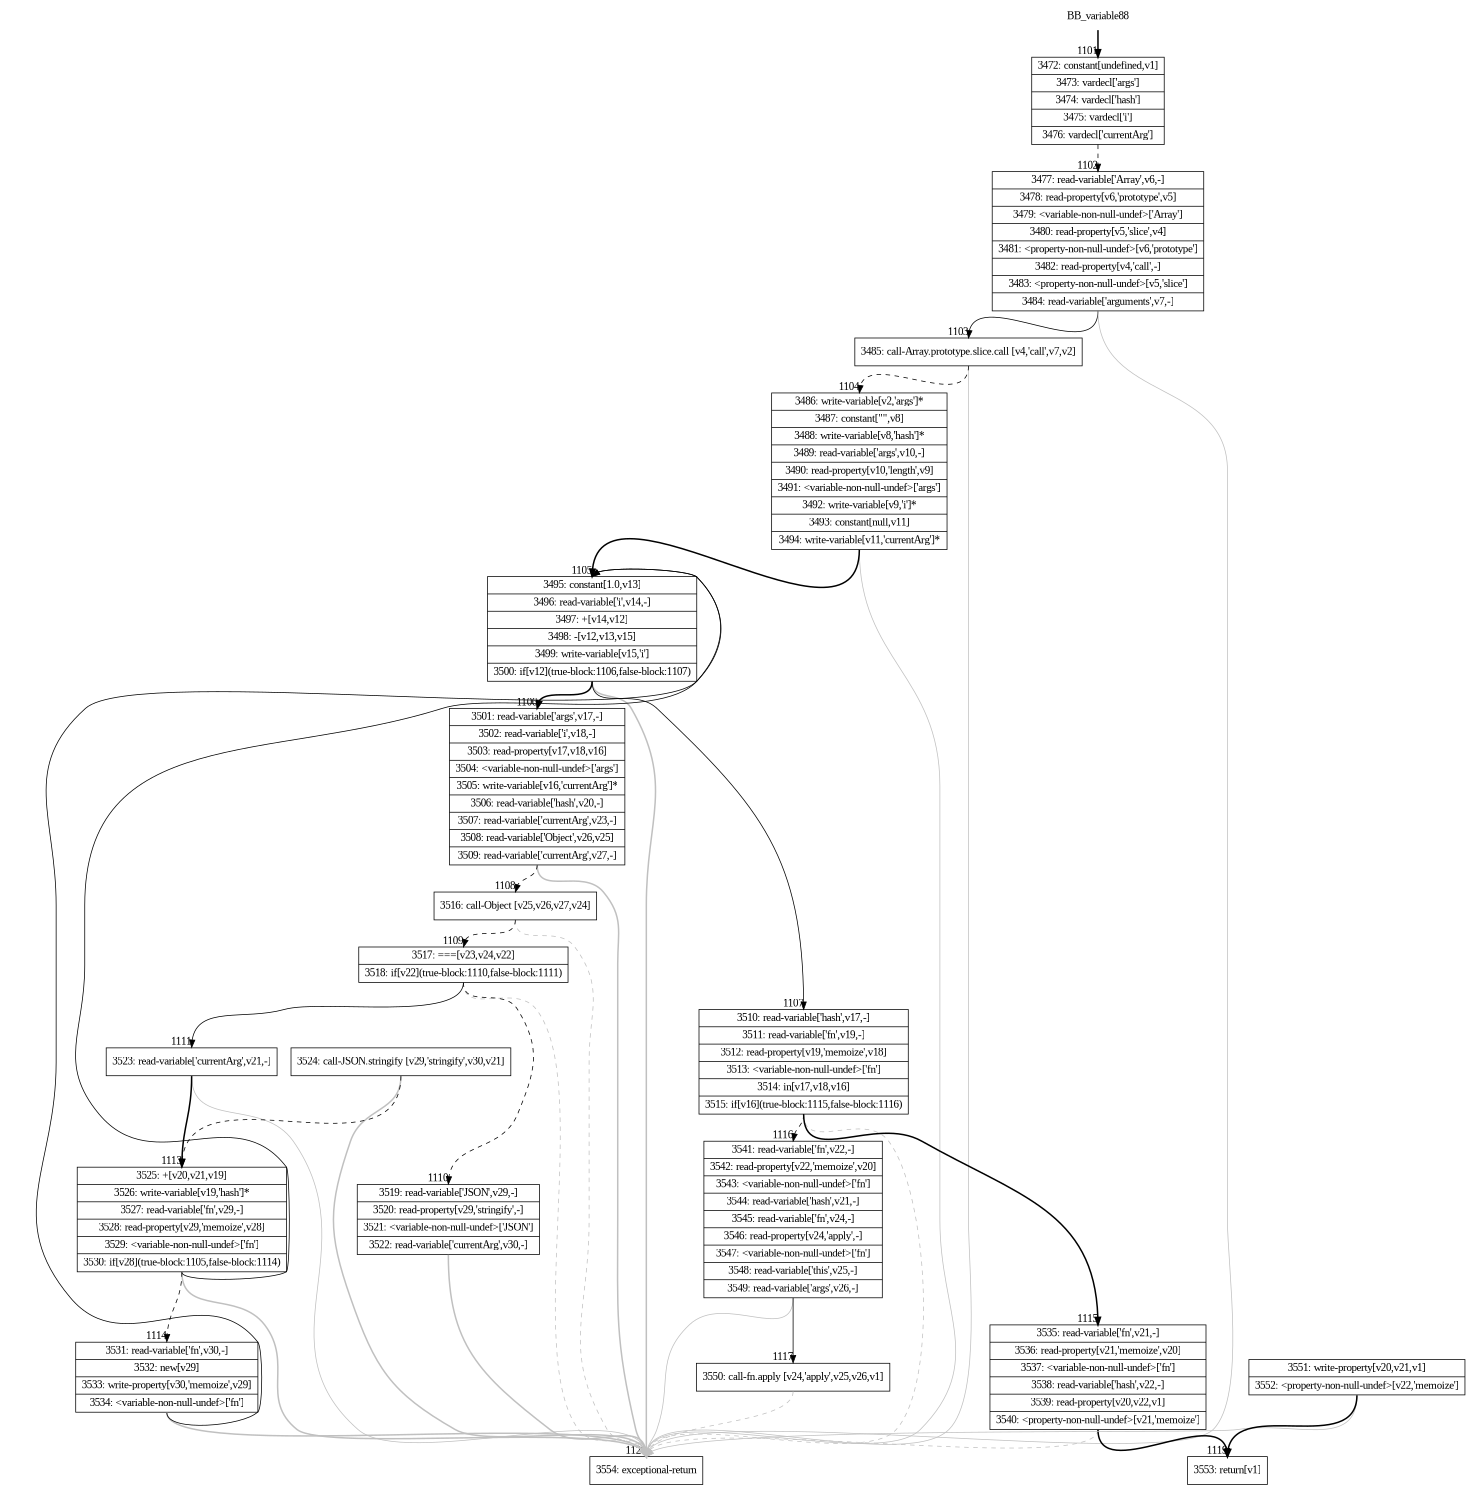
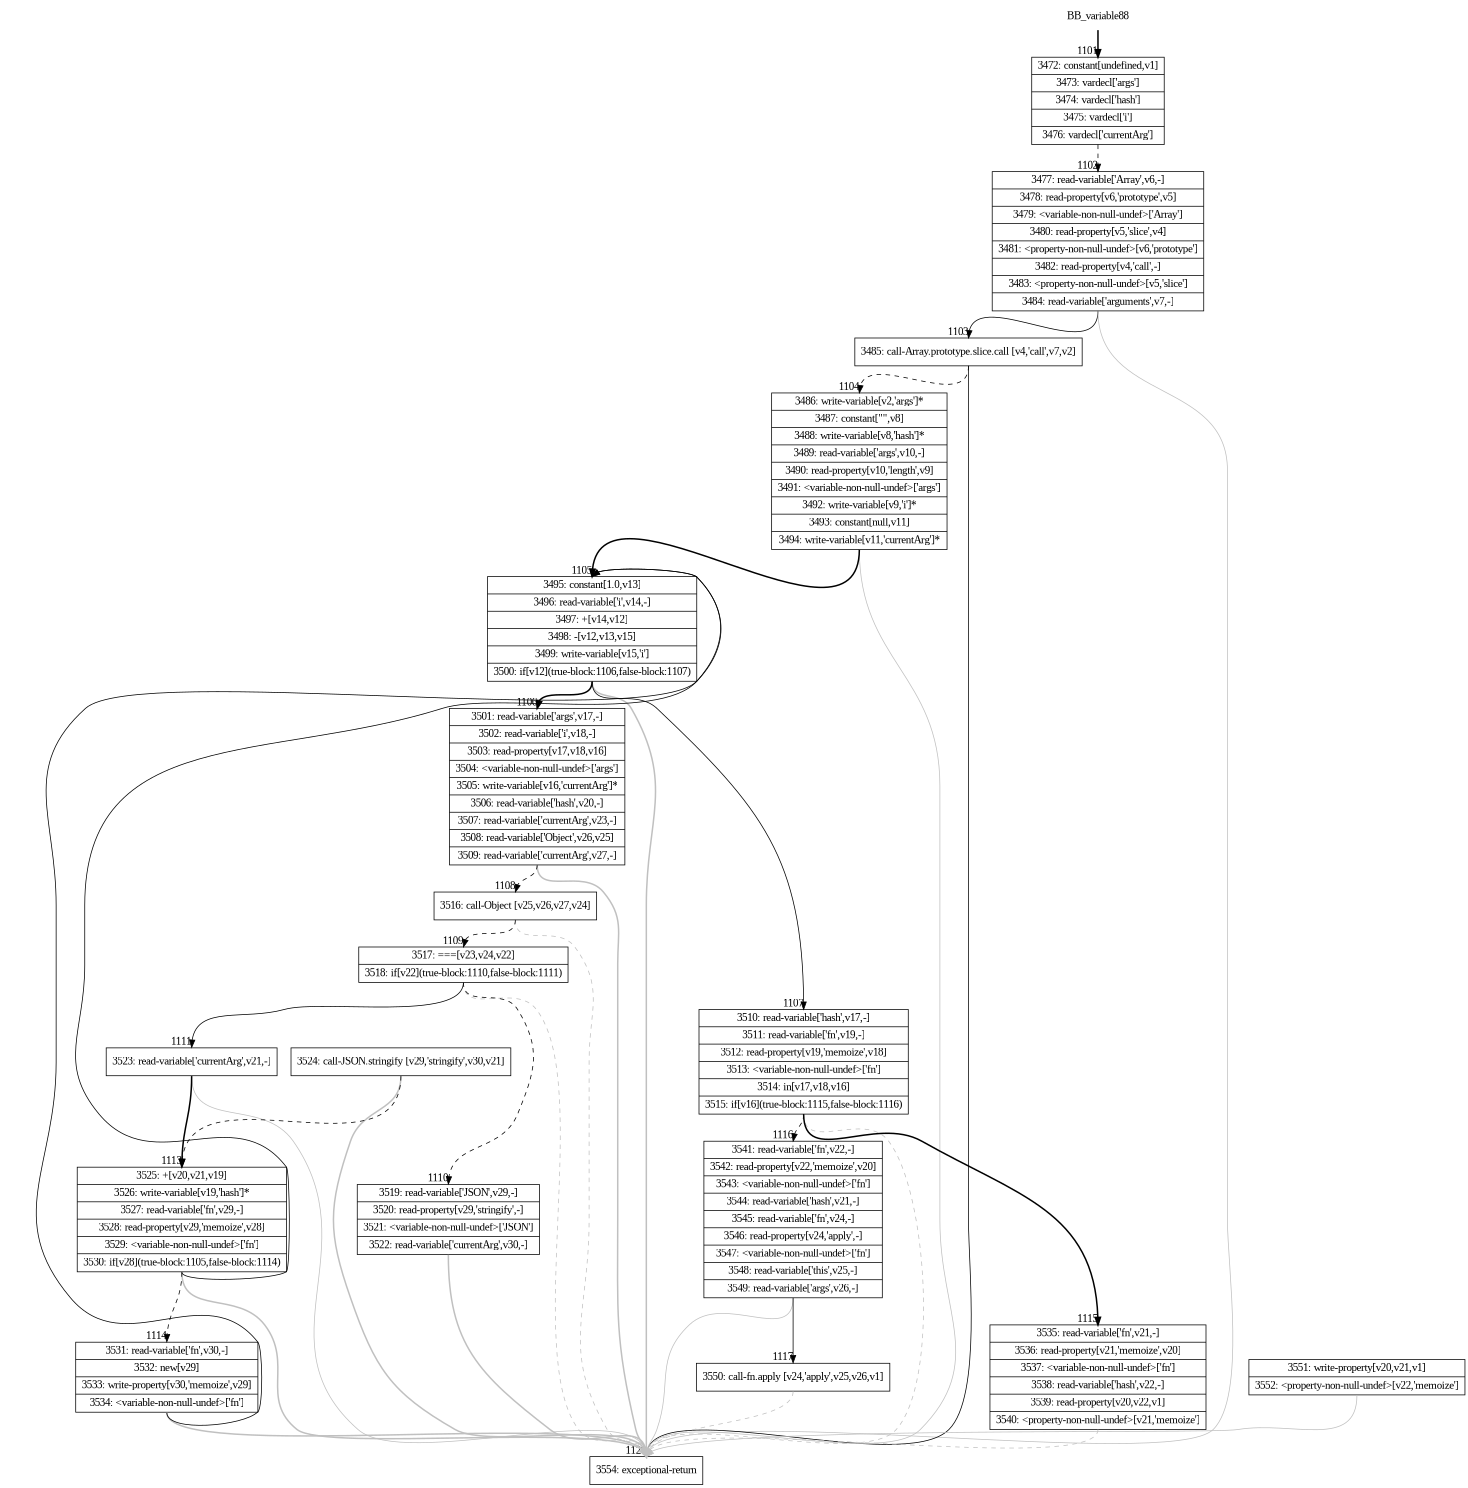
(969, 1055) -> (969, 1055)
(1227, 1471) -> none
